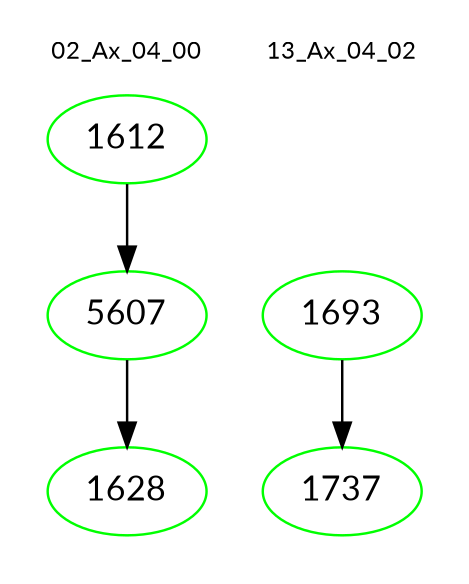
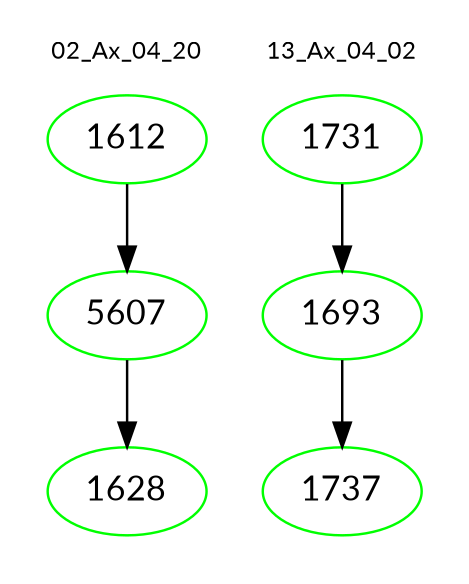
(127, 53) -> (127, 53)
none -> (342, 139)
